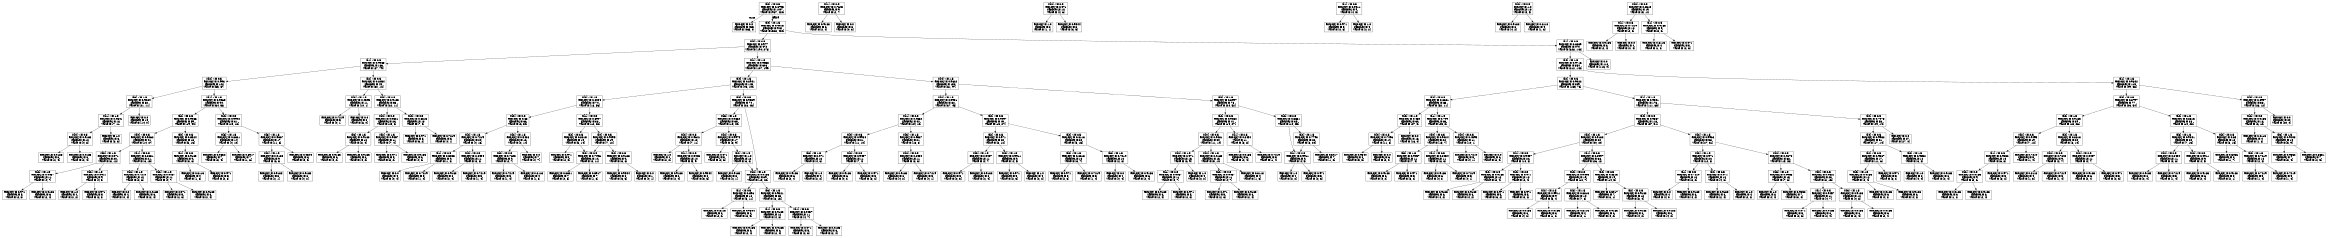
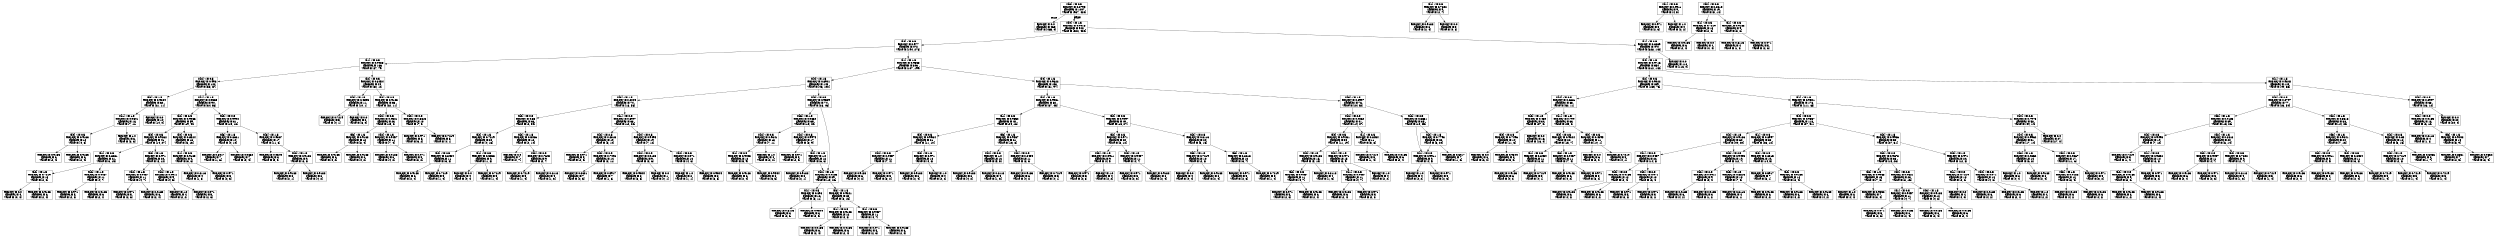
(1437, 139) -> (1563, 139)
(1592, 147) -> (1734, 147)
(597, 148) -> (664, 148)
none -> (1001, 148)
